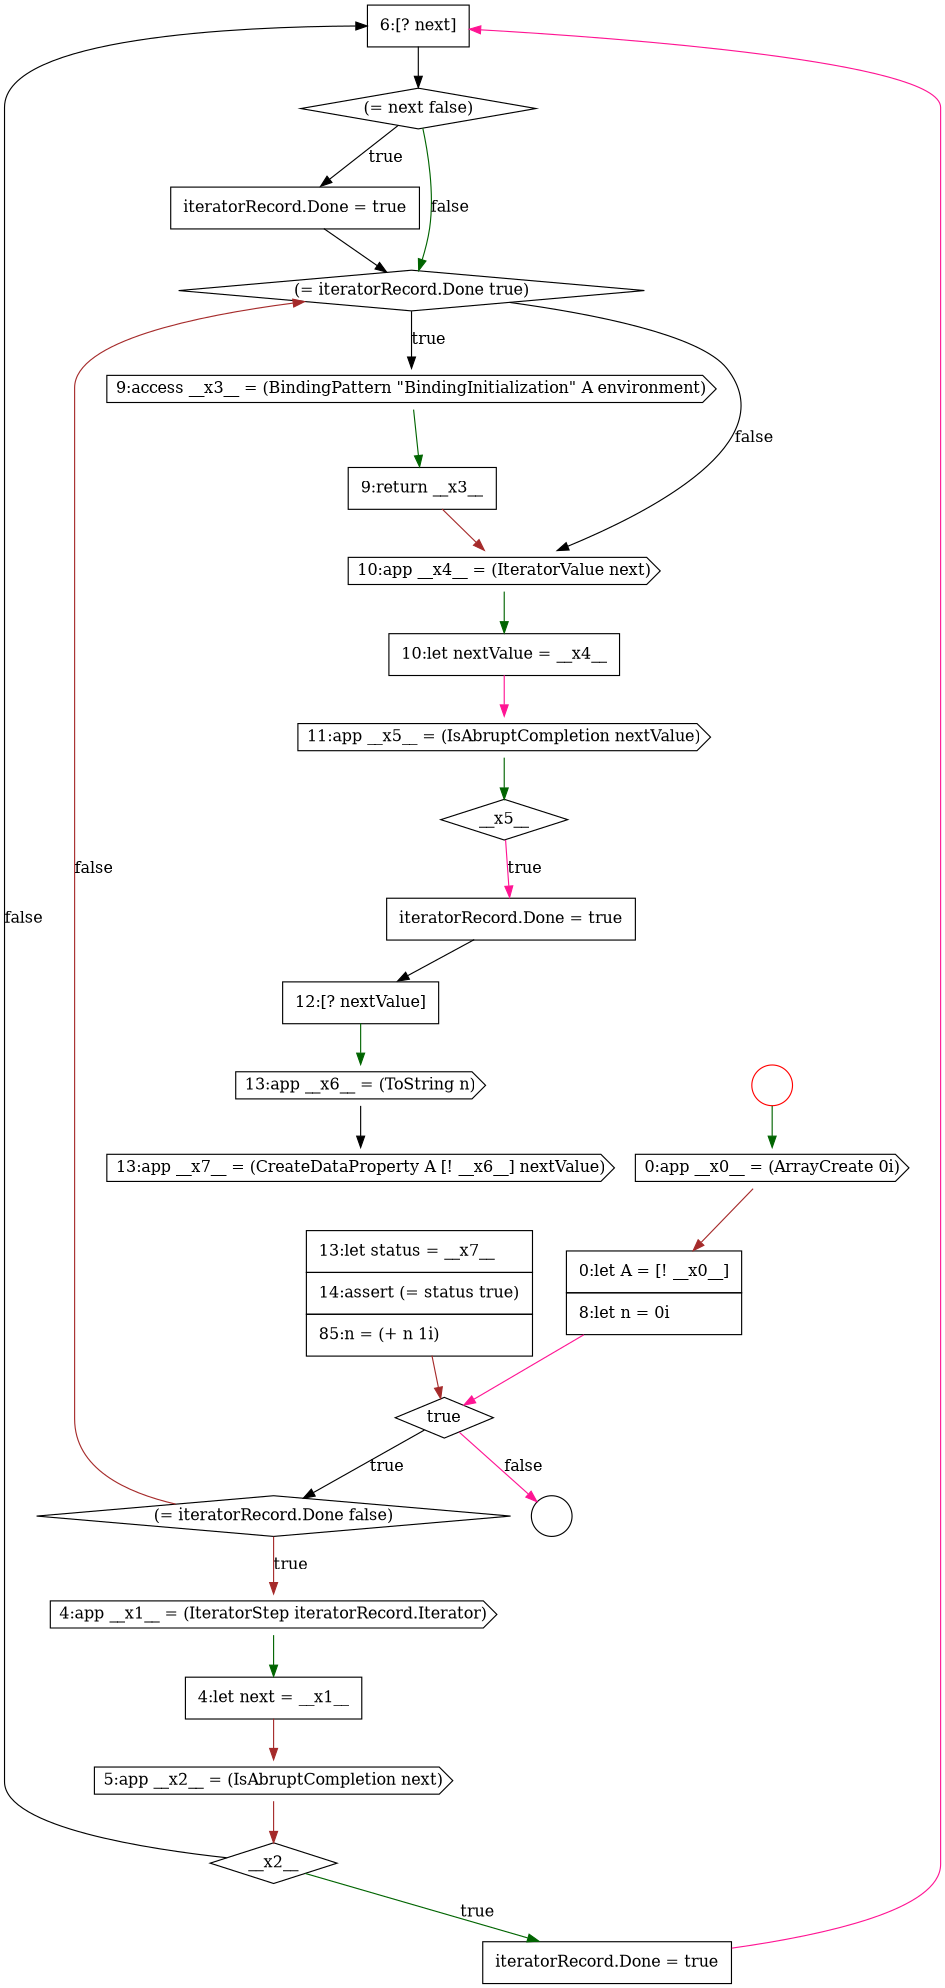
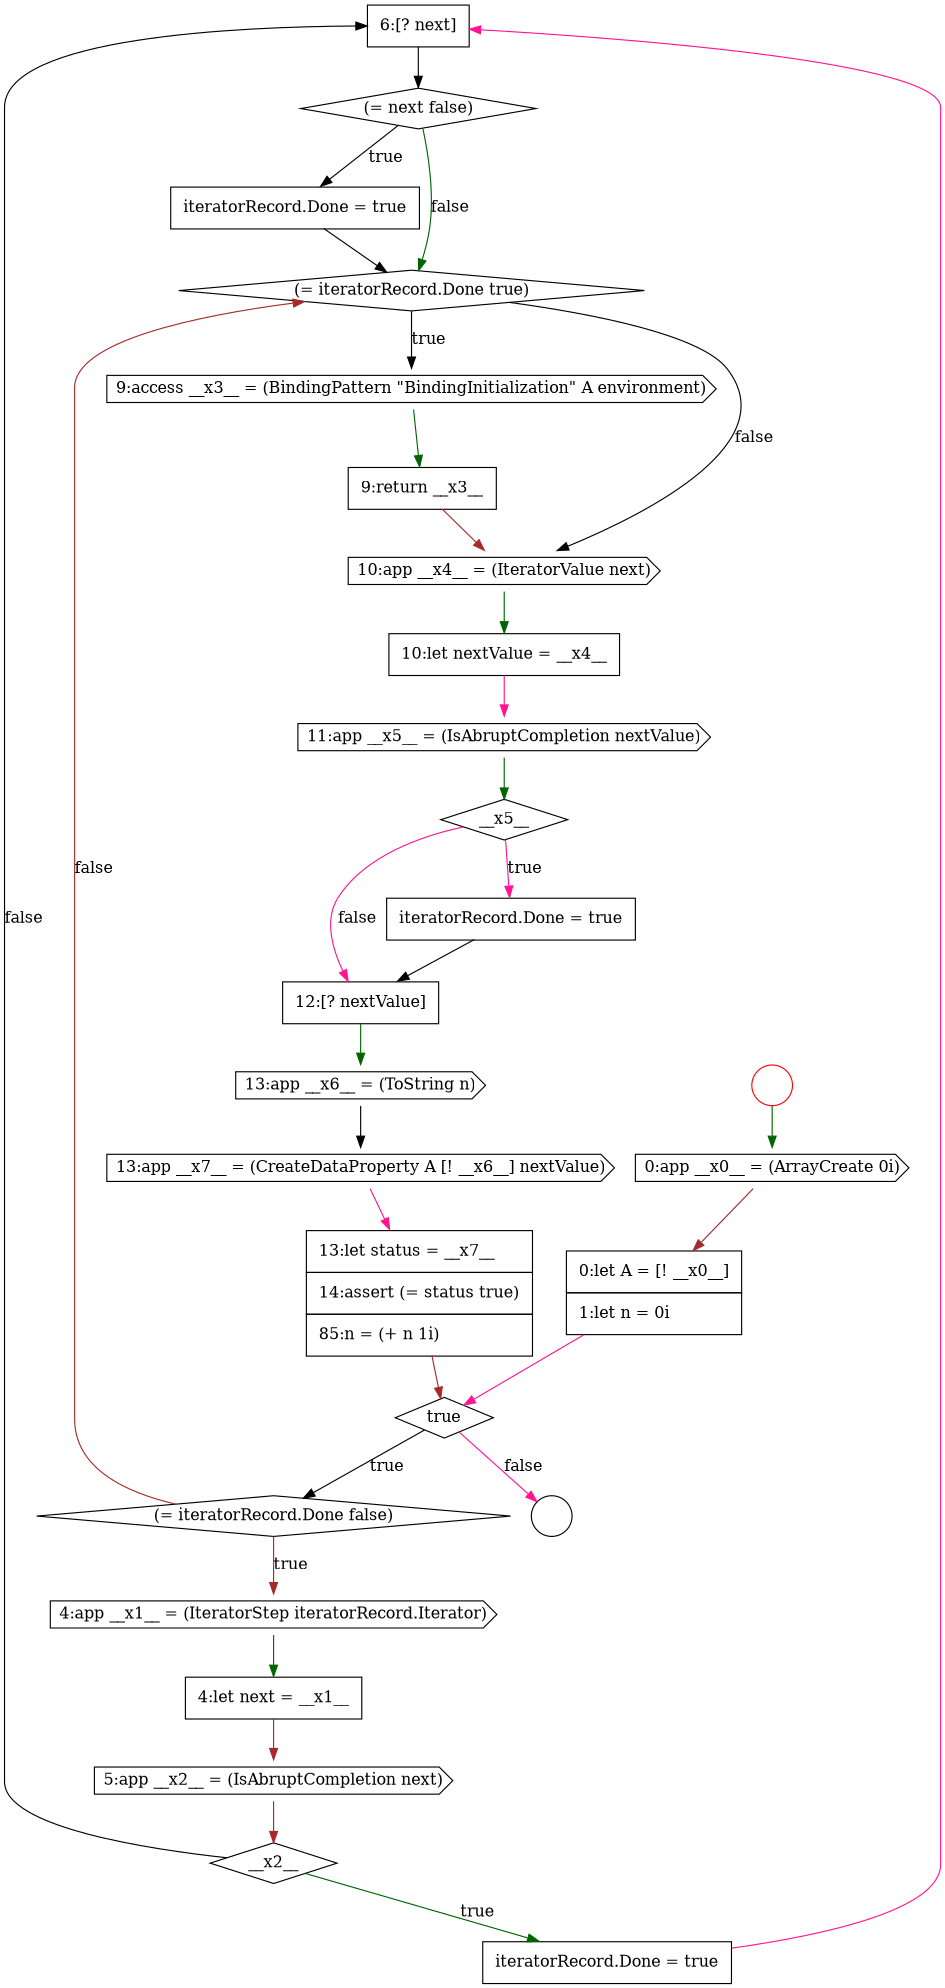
none -> (362, 871)
none -> (377, 1204)
(625, 1313) -> (625, 1313)
